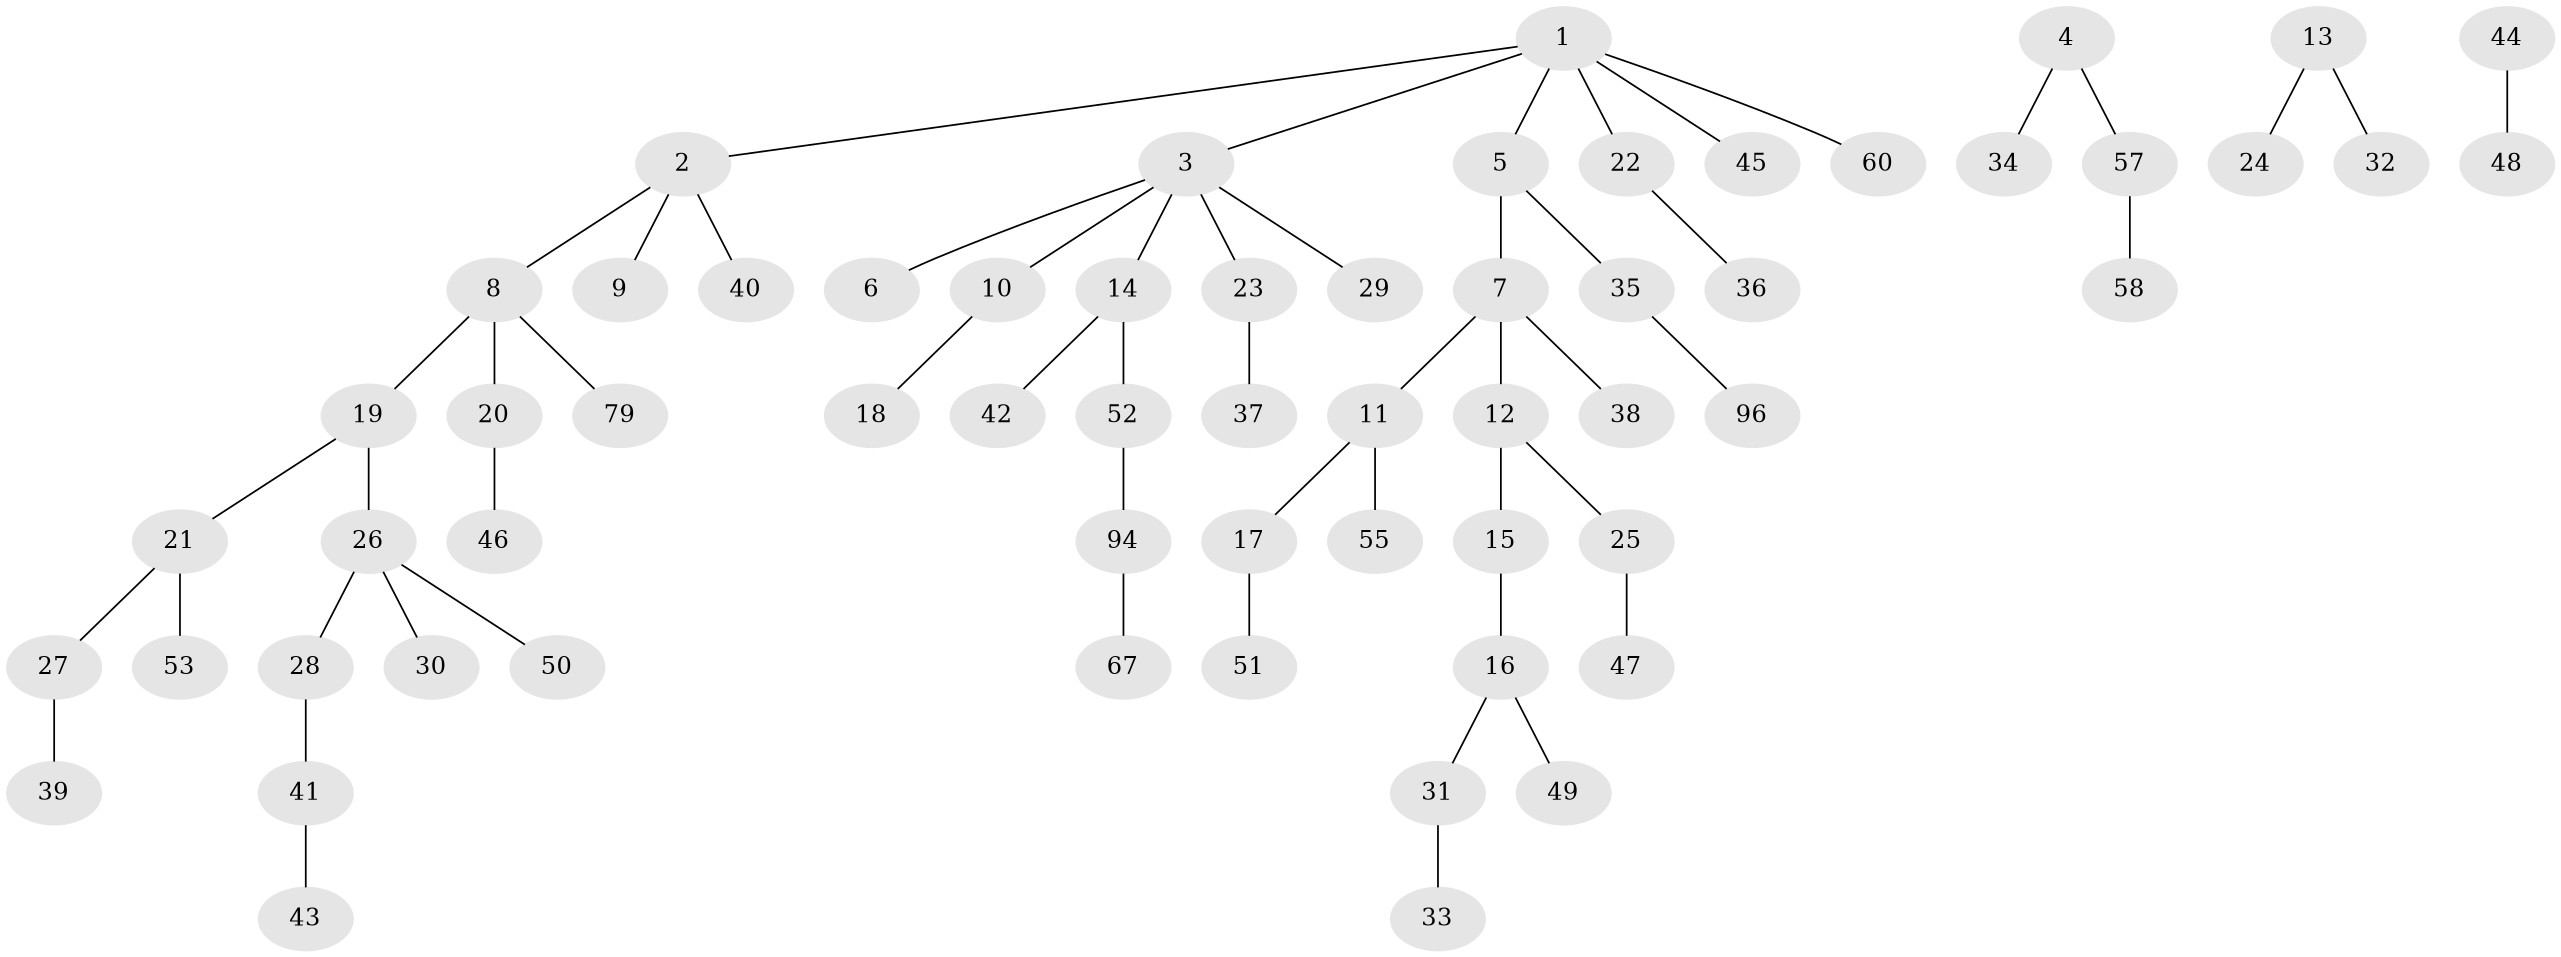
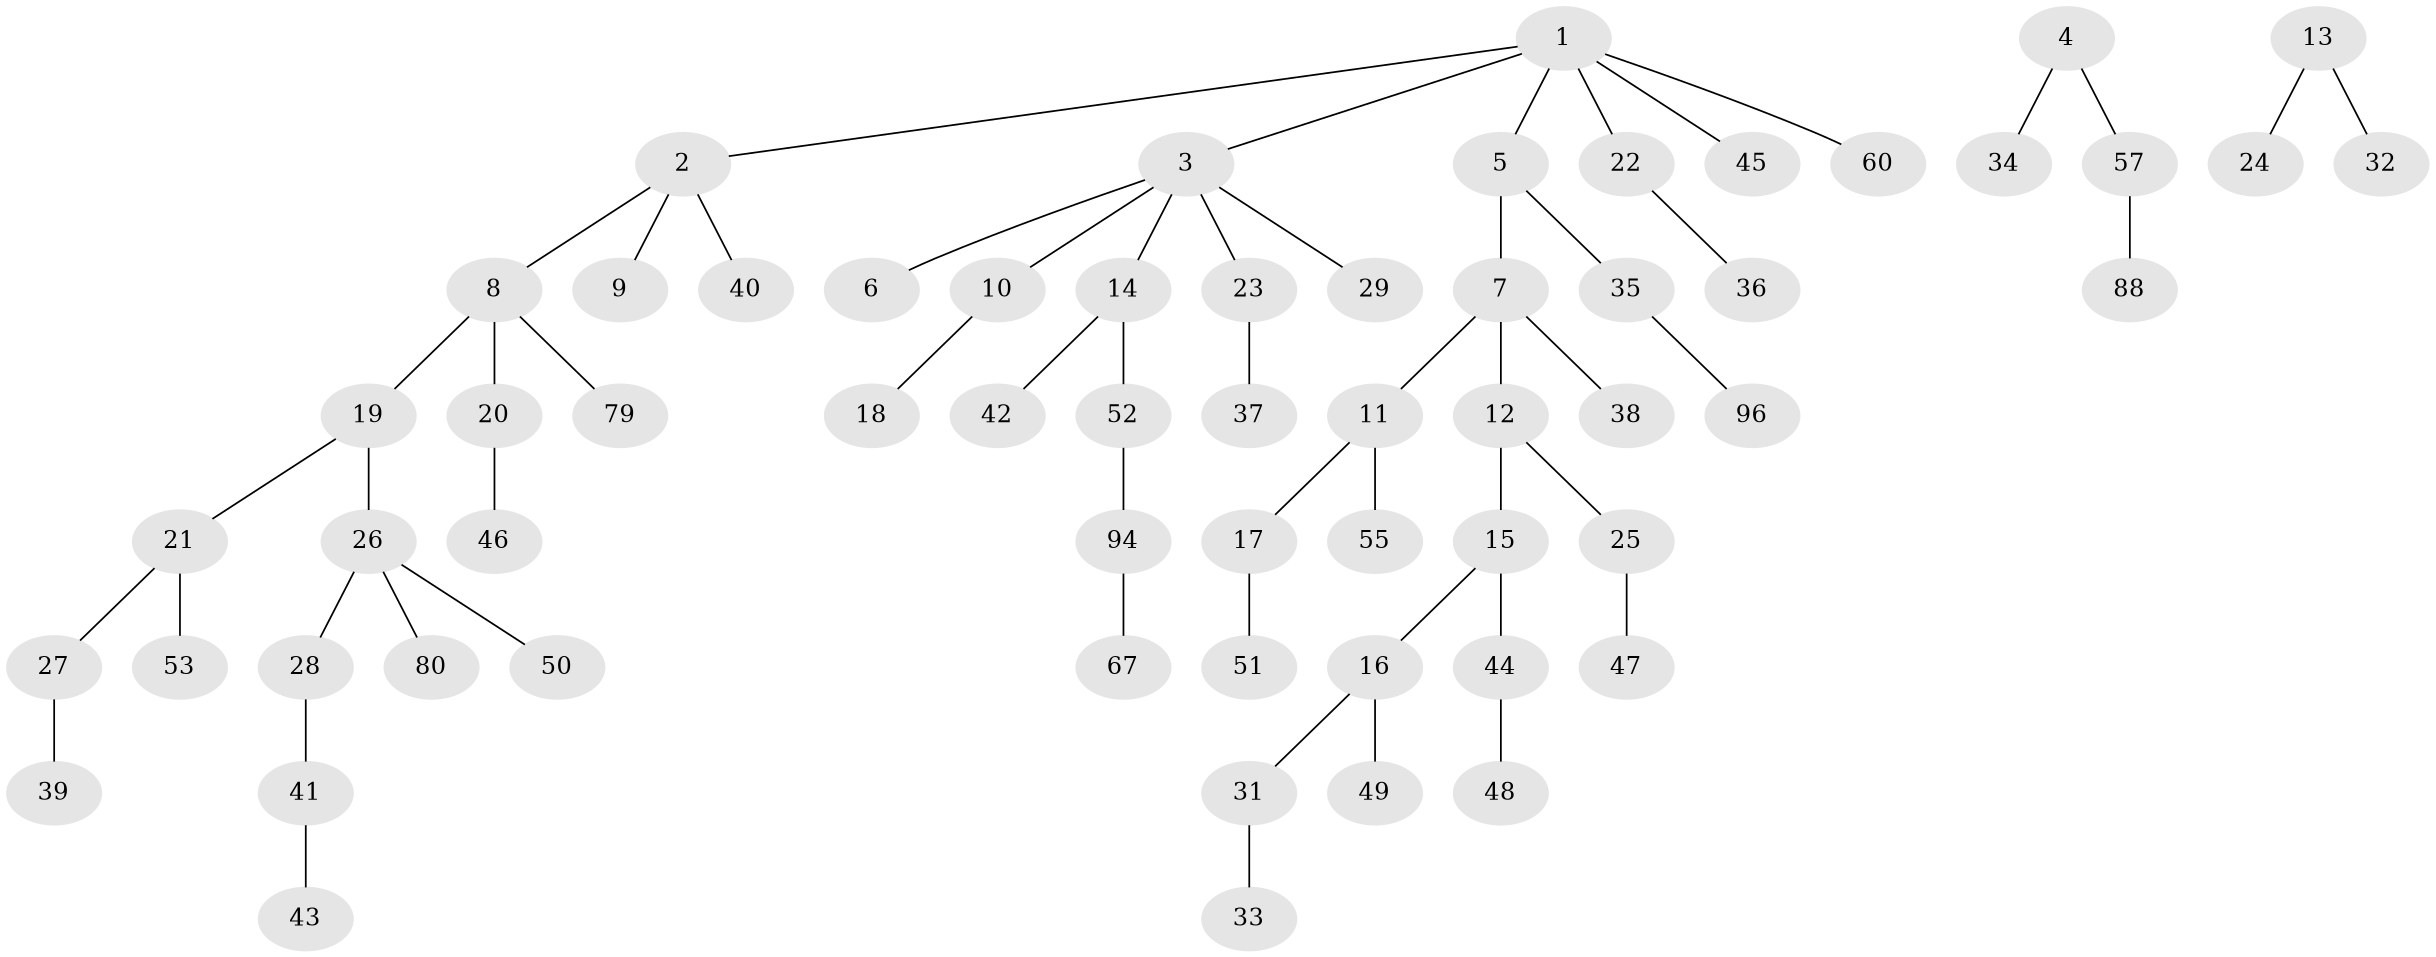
(2130, 290) -> (2130, 290)
none -> (1501, 605)
(432, 667) -> (432, 667)
